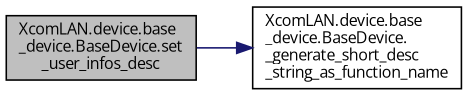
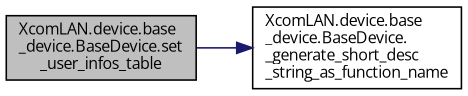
(101, 48) -> (101, 48)
